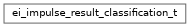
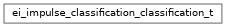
(95, 14) -> (113, 14)
